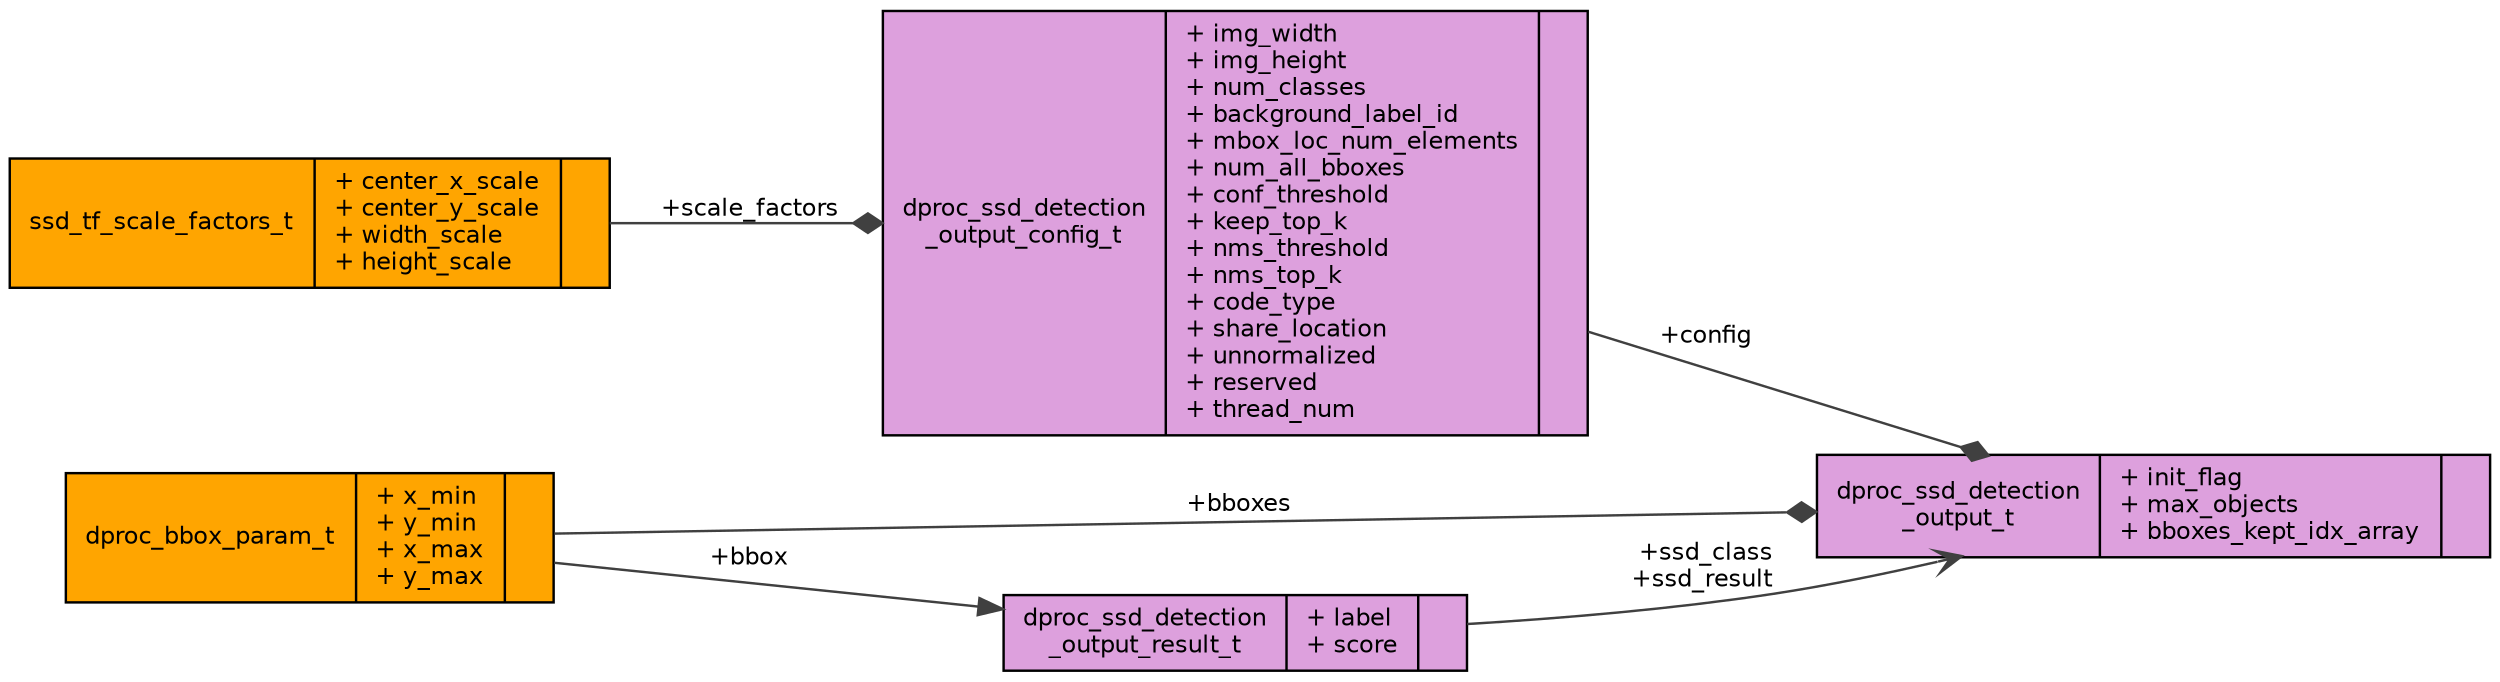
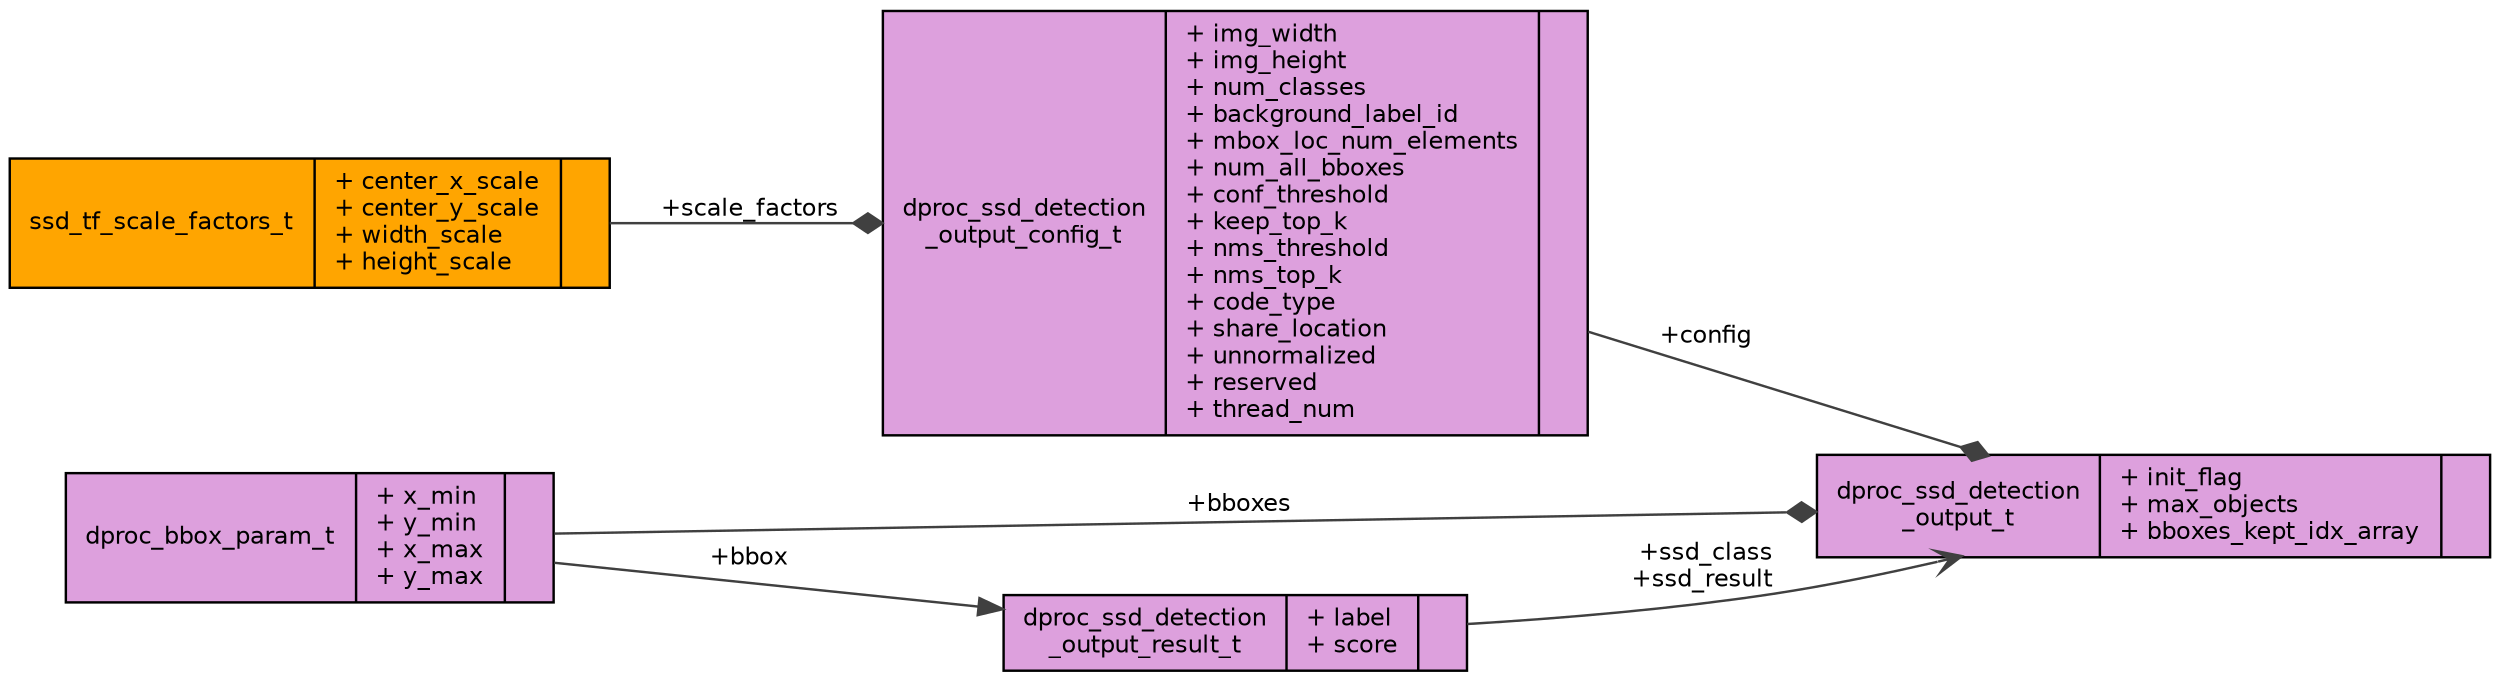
(310, 538) -> (310, 538)
